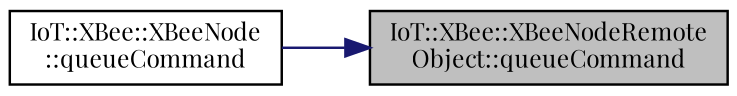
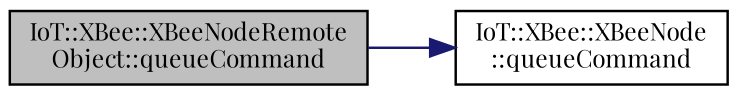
(313, 48) -> (399, 48)
